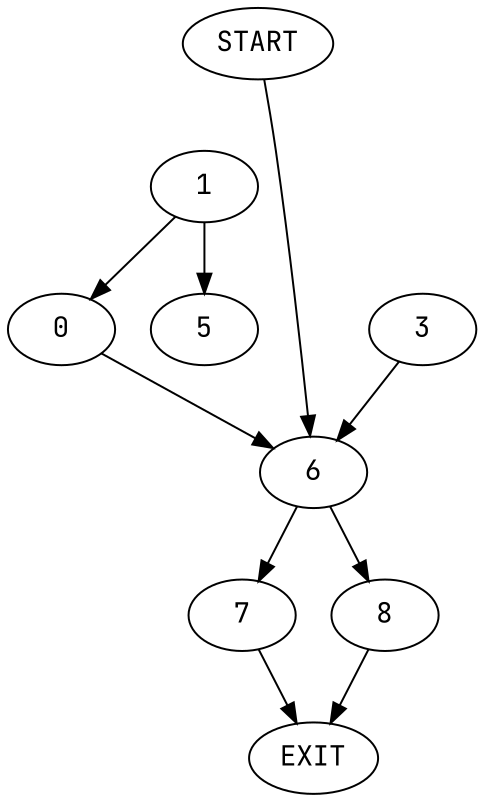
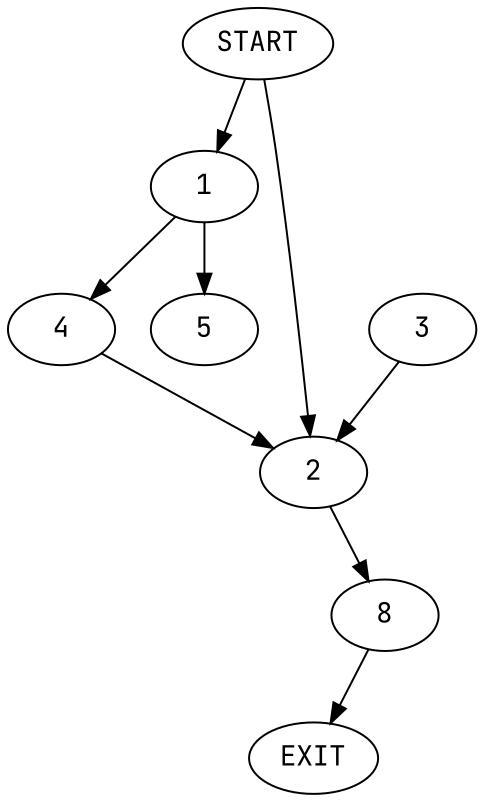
none -> (235, 106)
(62, 329) -> (62, 329)
(314, 472) -> (314, 472)
(242, 615) -> none
